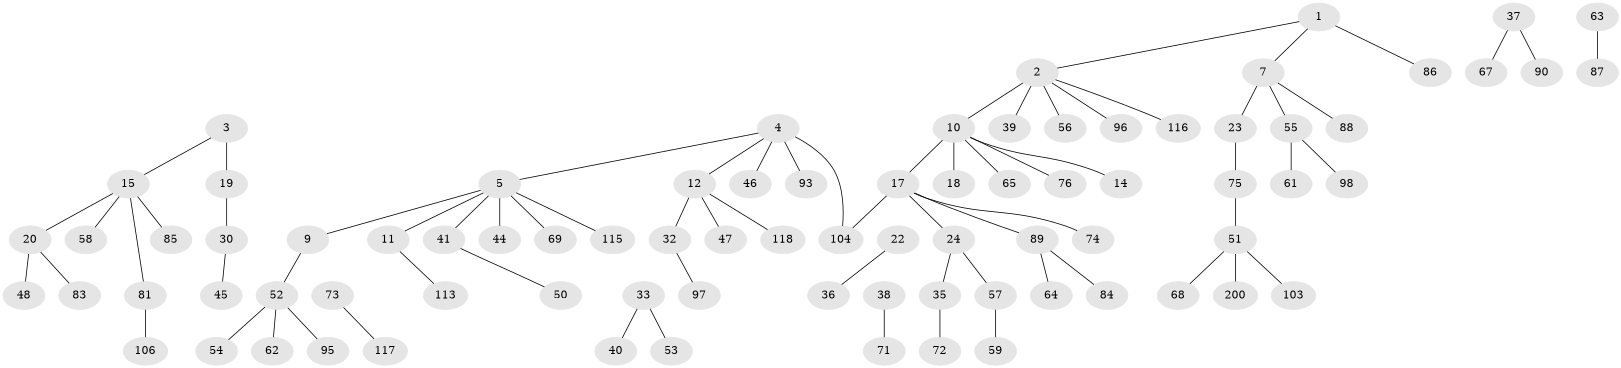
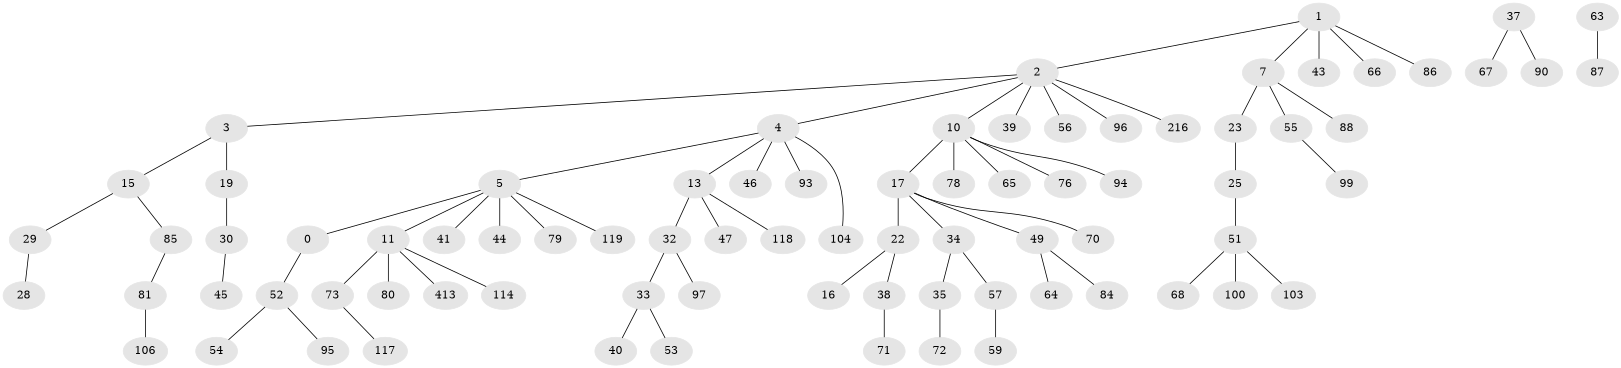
none -> (1319, 73)
none -> (1375, 73)
none -> (632, 101)
none -> (908, 101)
(1178, 128) -> (1178, 128)
(695, 184) -> (695, 184)
(954, 184) -> (954, 184)
(1121, 184) -> (1121, 184)
(1235, 184) -> (1235, 184)
(1291, 184) -> none
(1347, 184) -> (1347, 184)
(870, 212) -> (898, 212)
(30, 240) -> (30, 240)
(86, 240) -> none
(137, 240) -> (158, 268)
(308, 240) -> (308, 240)
(555, 240) -> (555, 240)
(613, 240) -> (613, 240)
(954, 240) -> (954, 240)
(1037, 240) -> (1037, 240)
(1093, 240) -> (1093, 240)
none -> (361, 268)
none -> (657, 268)
none -> (891, 268)
(24, 296) -> (24, 296)
(80, 296) -> none
none -> (388, 296)
(446, 296) -> (446, 296)
none -> (504, 296)
(561, 296) -> none
(829, 296) -> (829, 296)
(1235, 296) -> (1235, 296)
(272, 351) -> none
